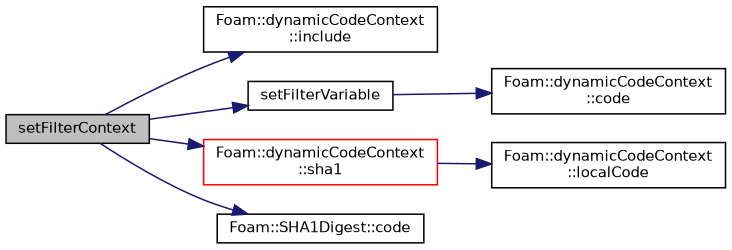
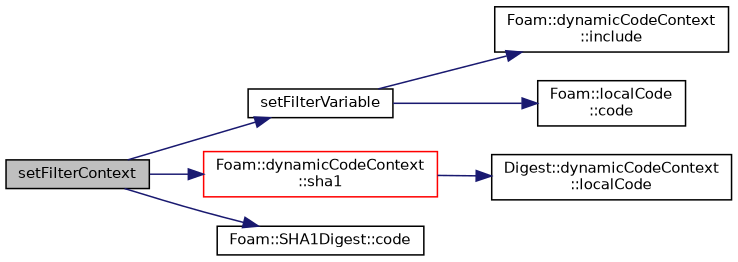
(166, 84) -> (442, 72)
(609, 91) -> (612, 103)
(609, 165) -> (612, 177)
